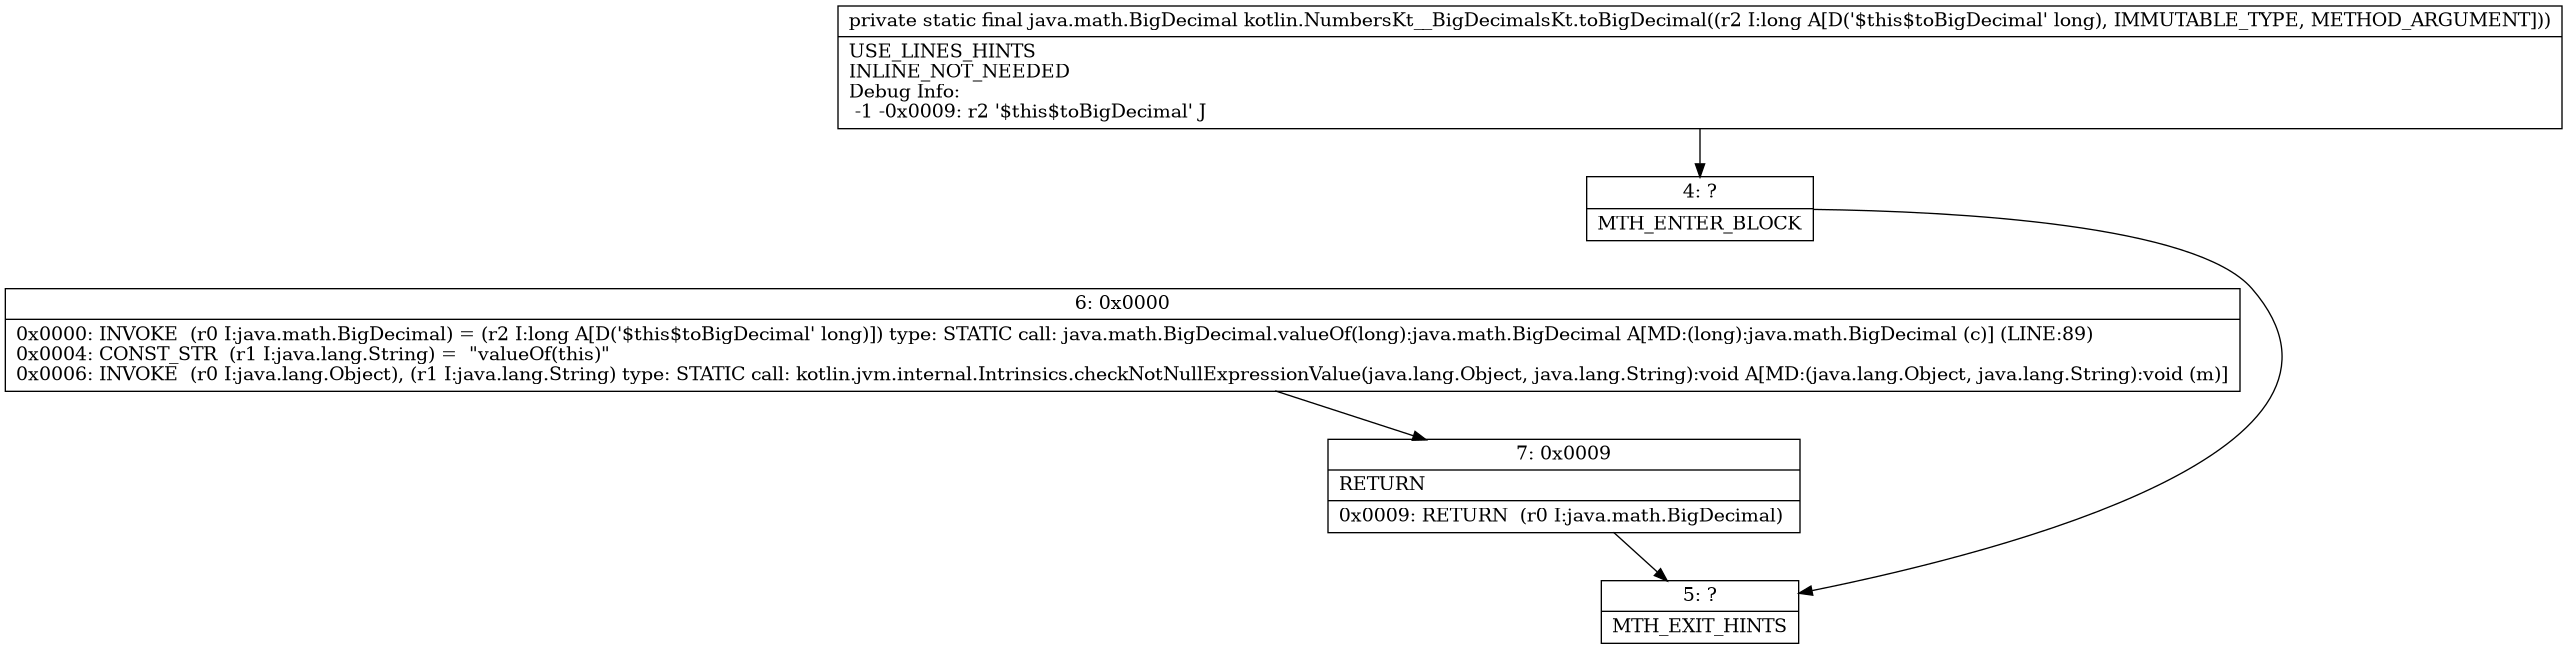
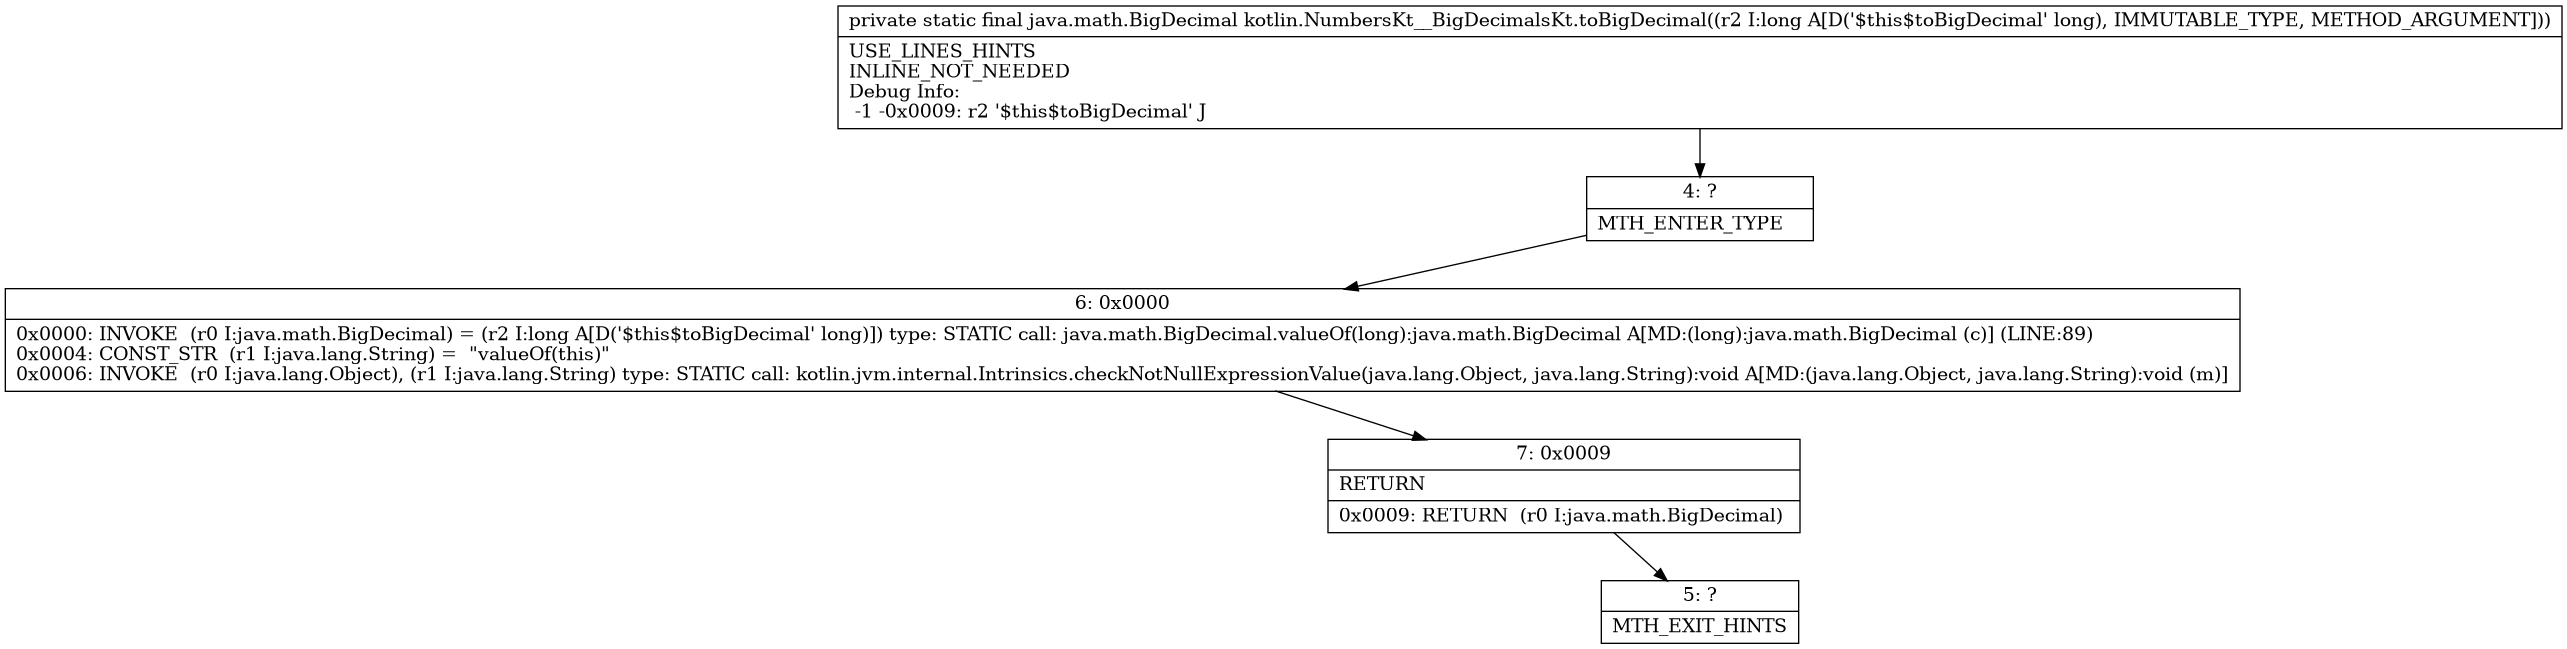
(1700, 224) -> (1691, 224)
(2277, 367) -> (1472, 261)
